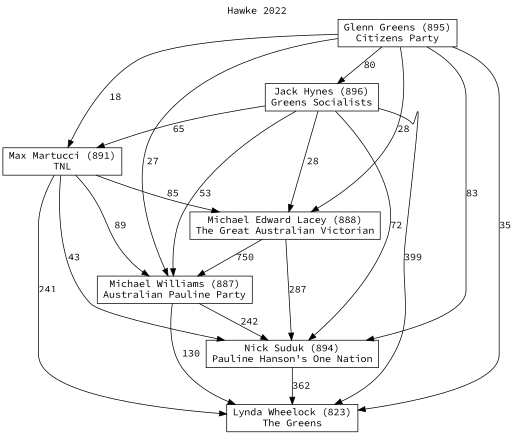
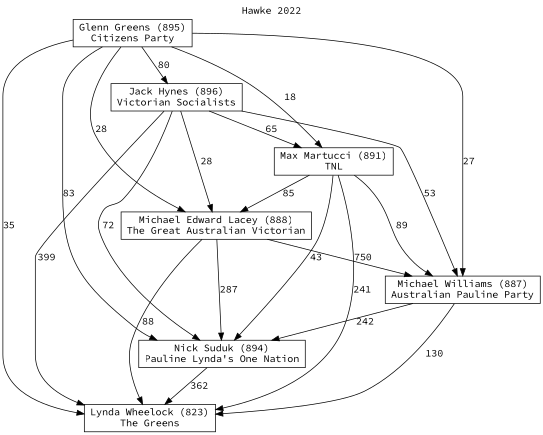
(322, 97) -> (177, 97)
none -> (145, 311)
(292, 354) -> (222, 354)
